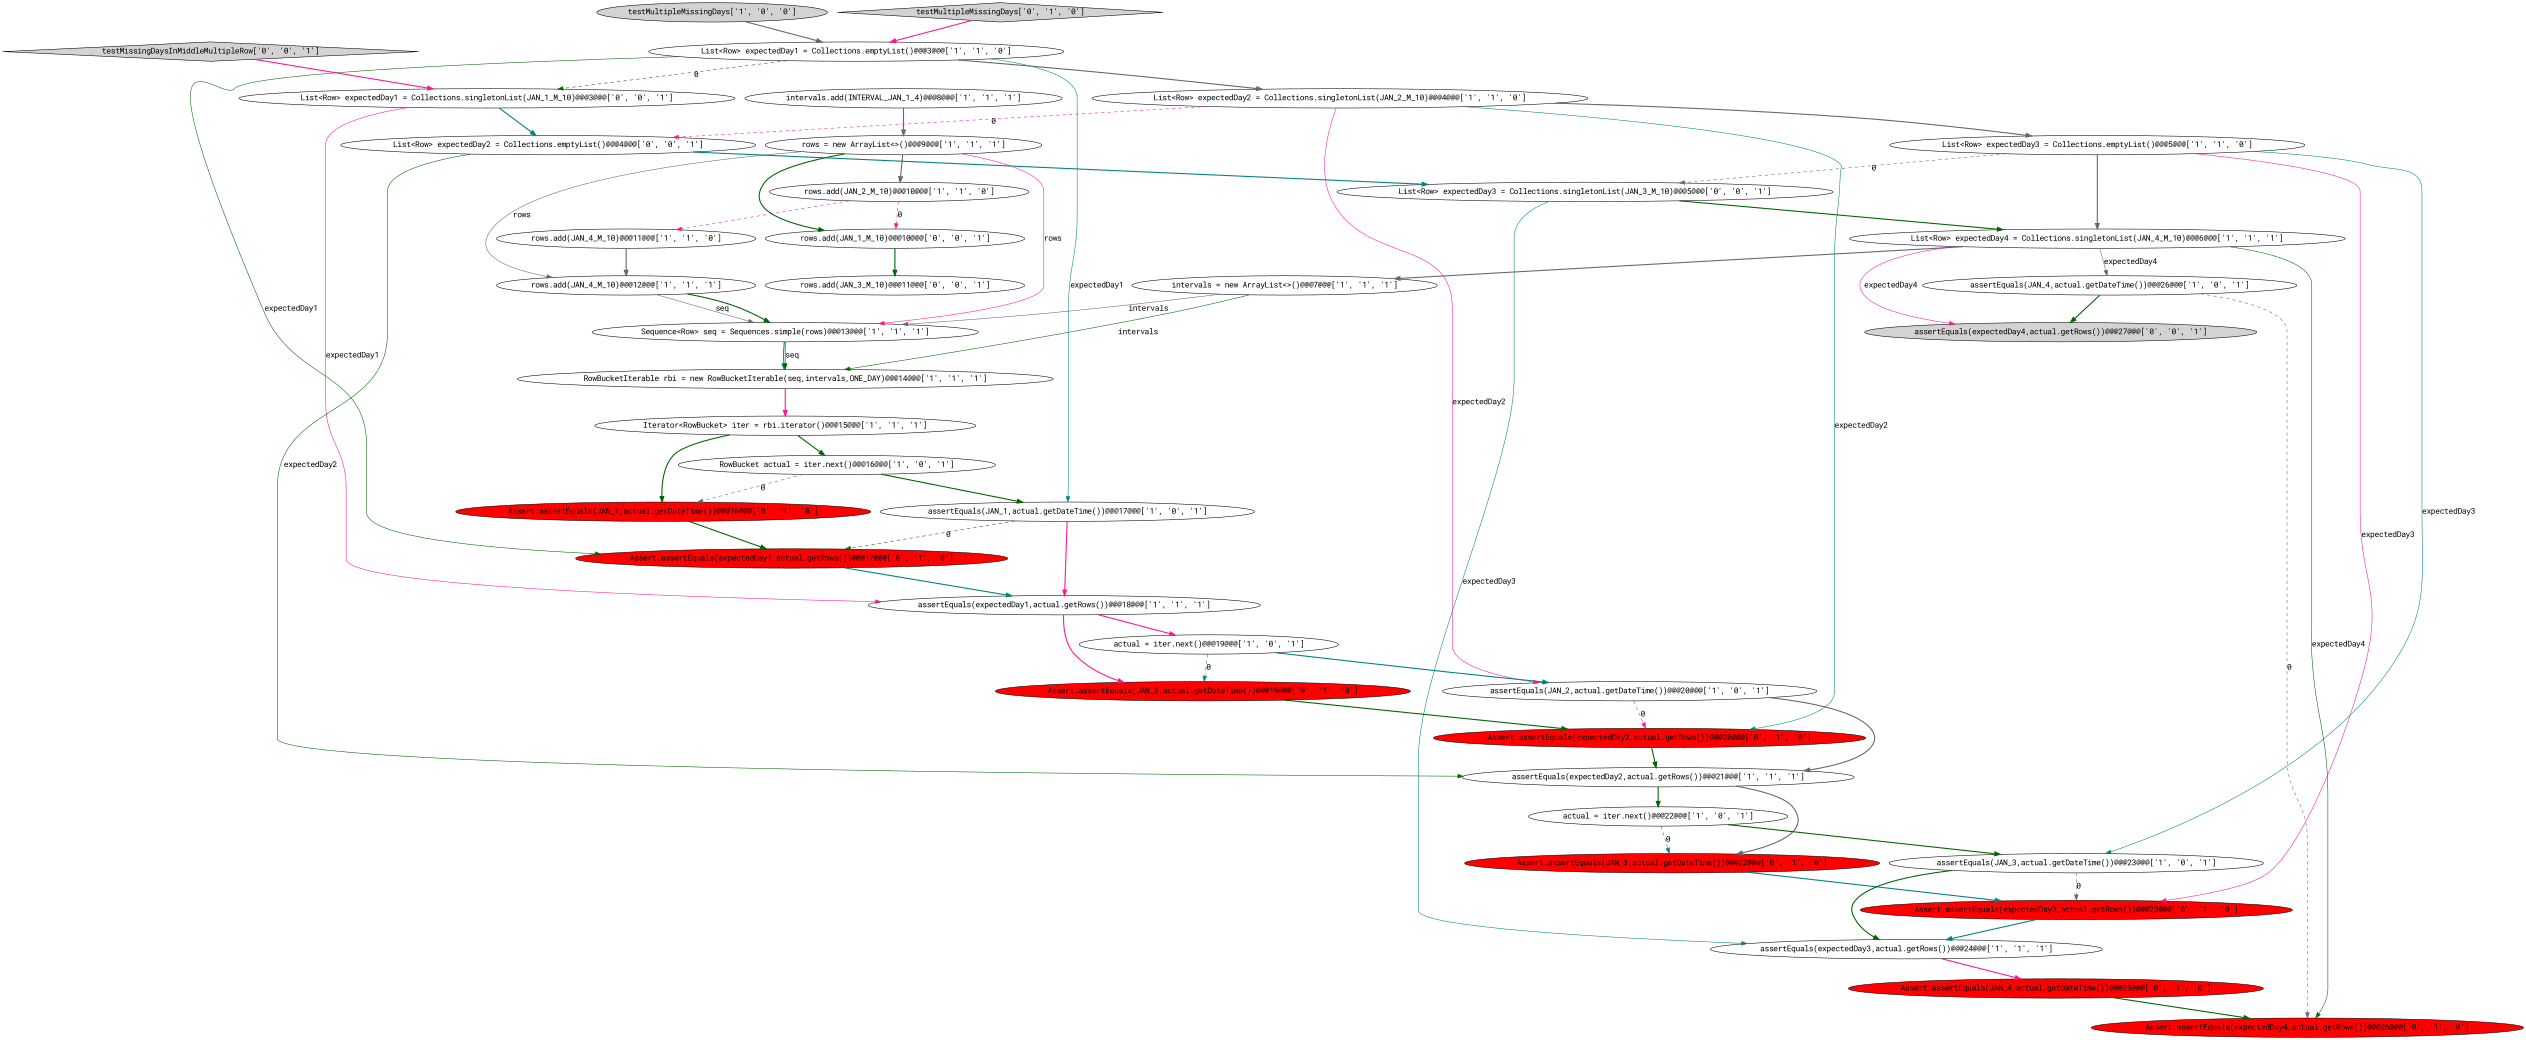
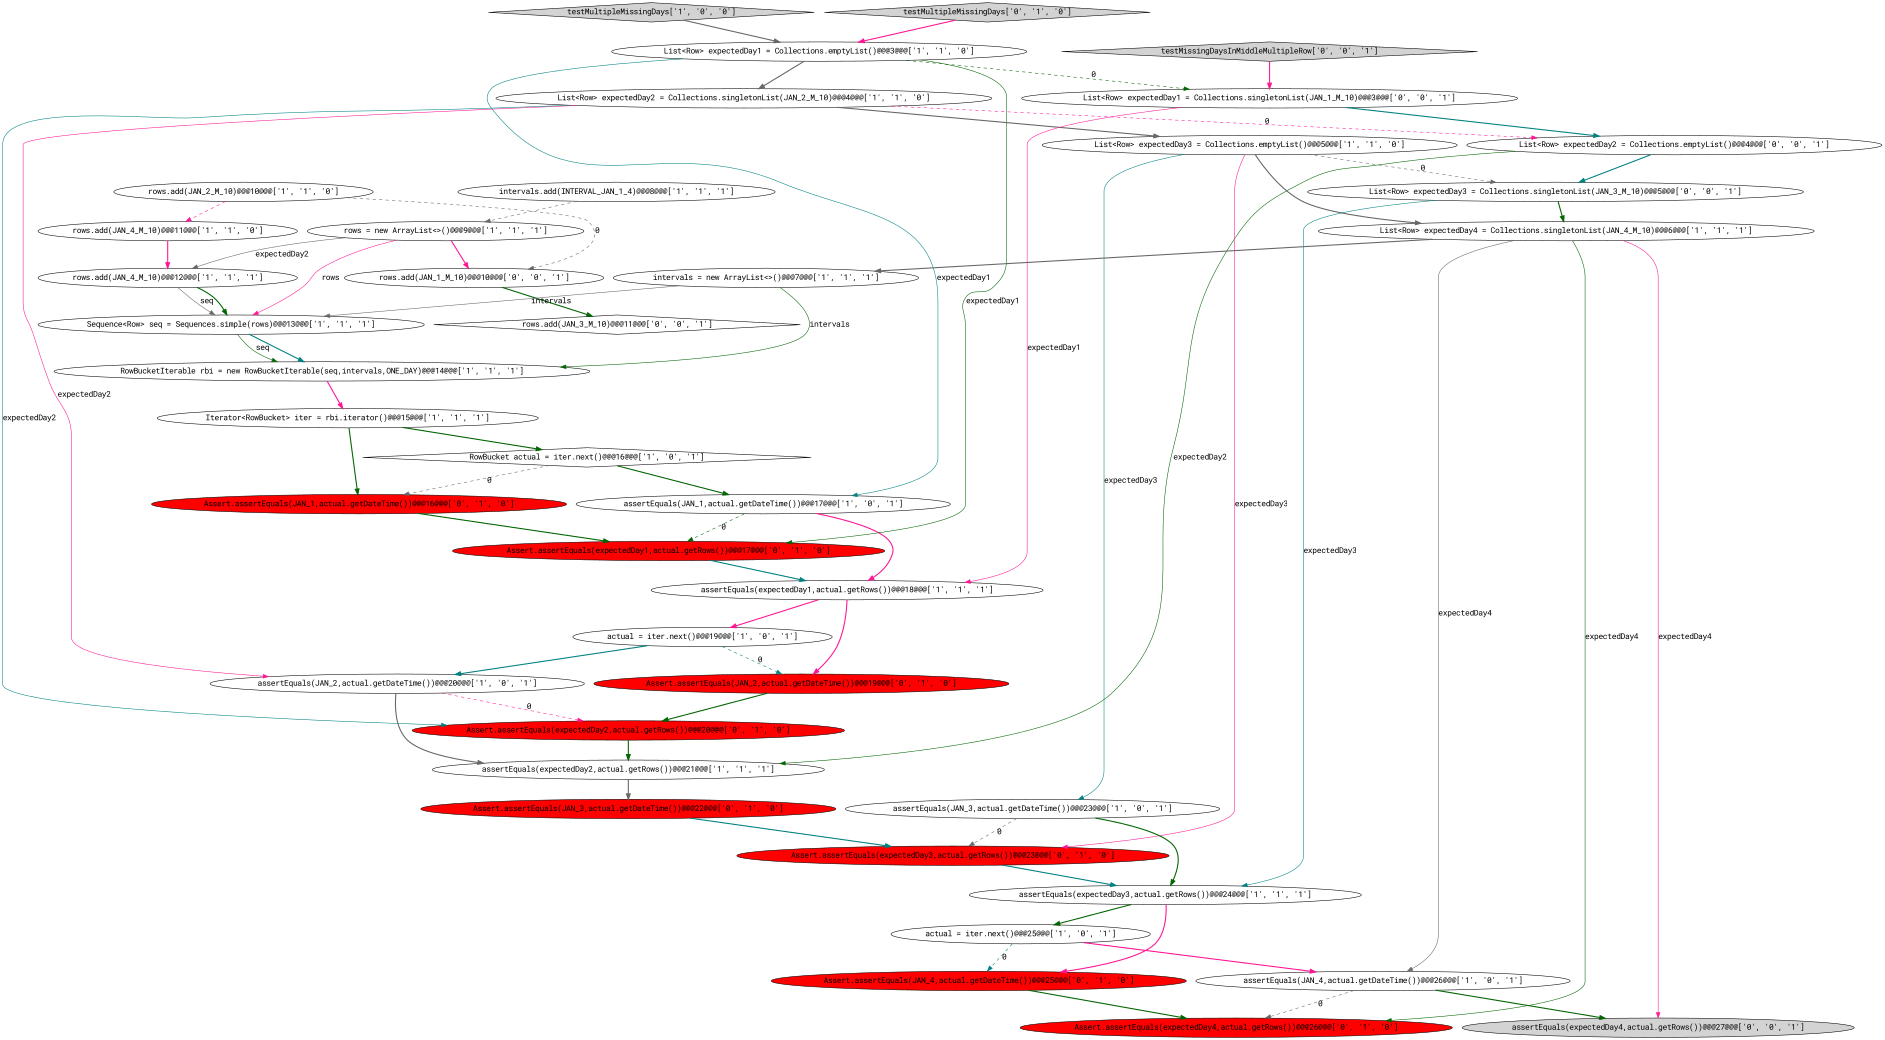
(712, 12) -> (651, 12)
(904, 119) -> (542, 209)
(902, 166) -> none
(764, 183) -> (458, 252)
(897, 213) -> (512, 209)
(522, 215) -> (282, 255)
(626, 259) -> (168, 252)
(895, 285) -> (617, 325)
(837, 465) -> (587, 457)
(1658, 816) -> none
none -> (1021, 934)
